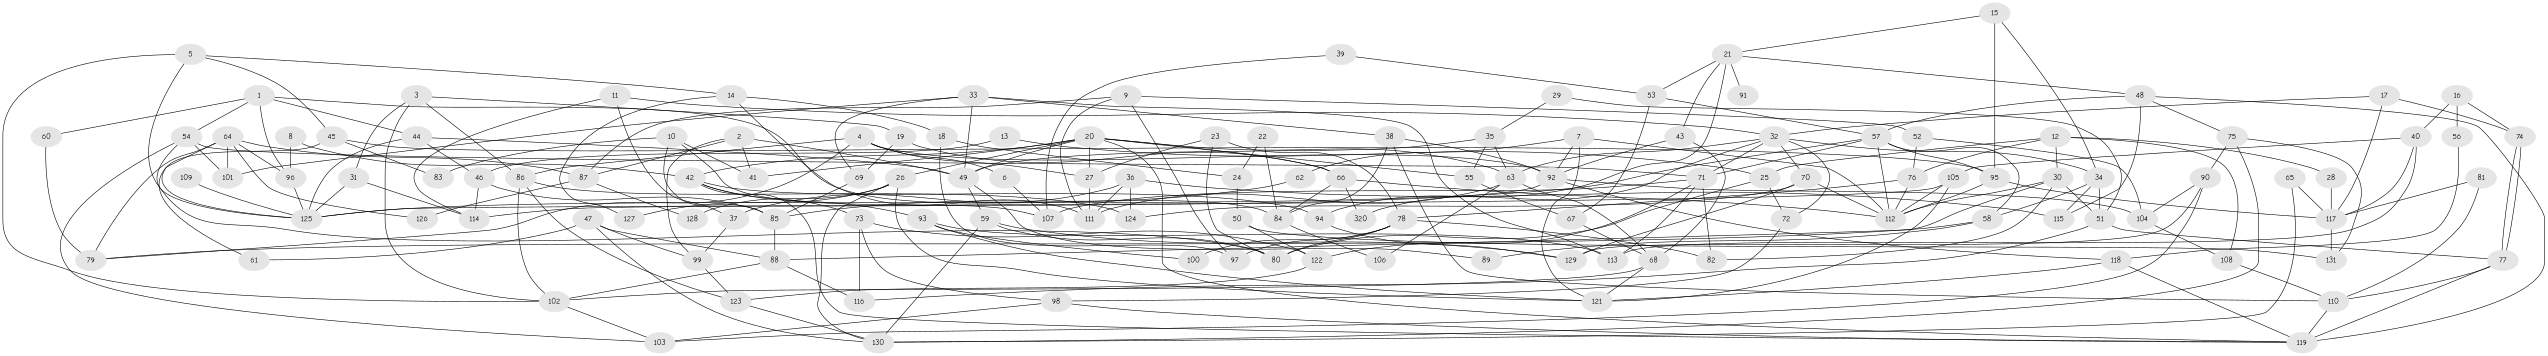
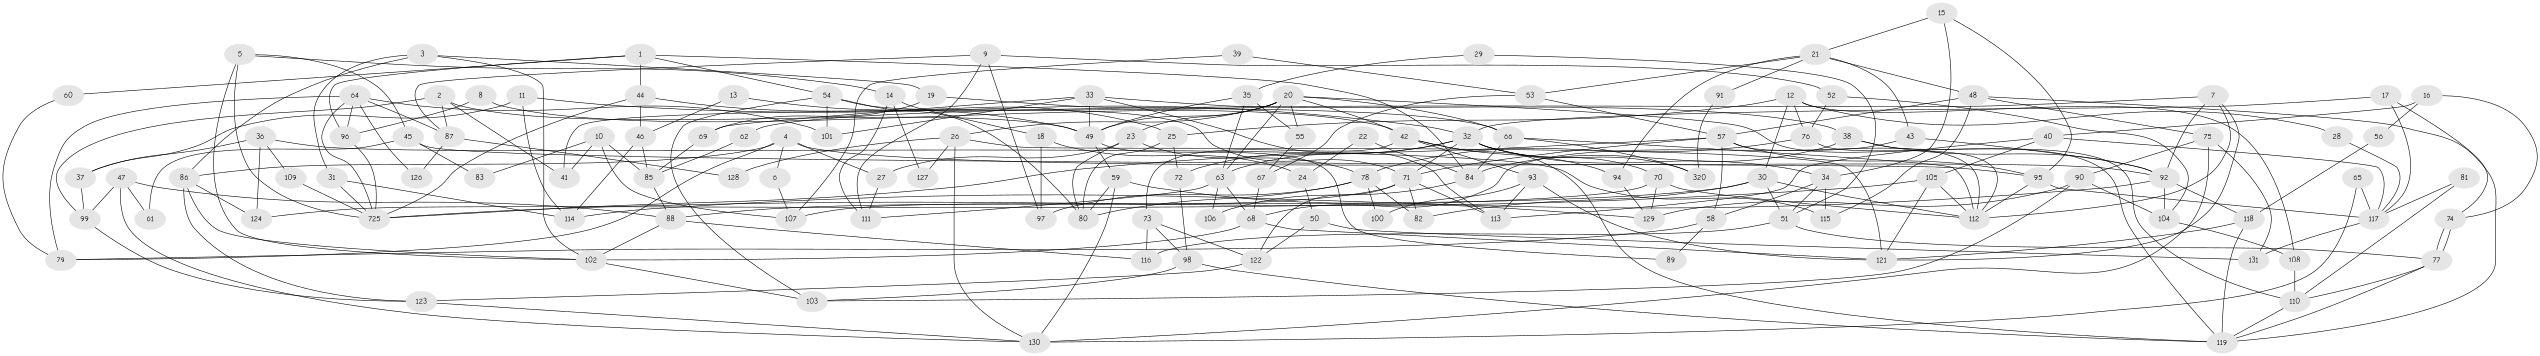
none -> (1700, 128)
(1090, 157) -> (1210, 116)
(1110, 199) -> (276, 157)
(307, 219) -> (374, 219)
